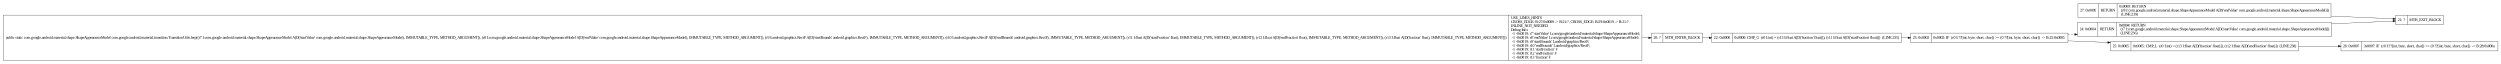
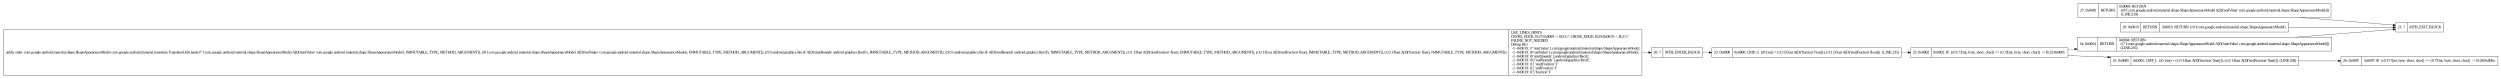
none -> (2204, 27)
